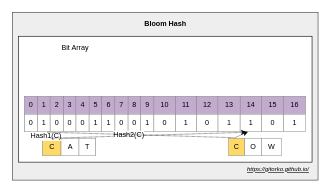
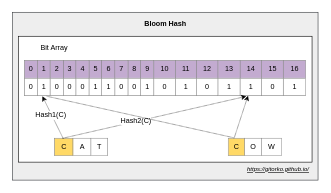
(75, 48) -> (54, 48)
(165, 114) -> (165, 78)
(69, 147) -> (81, 147)
